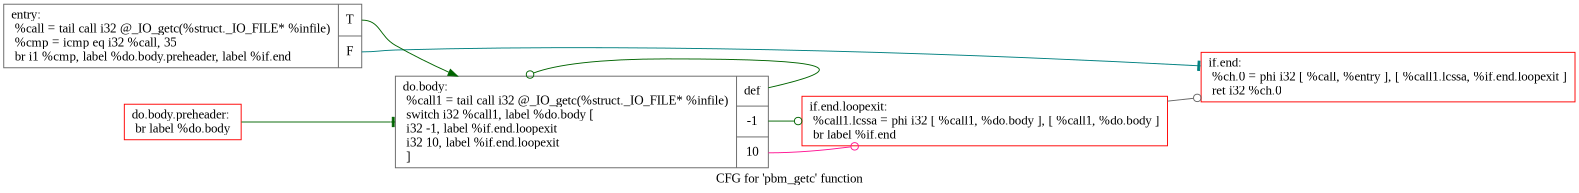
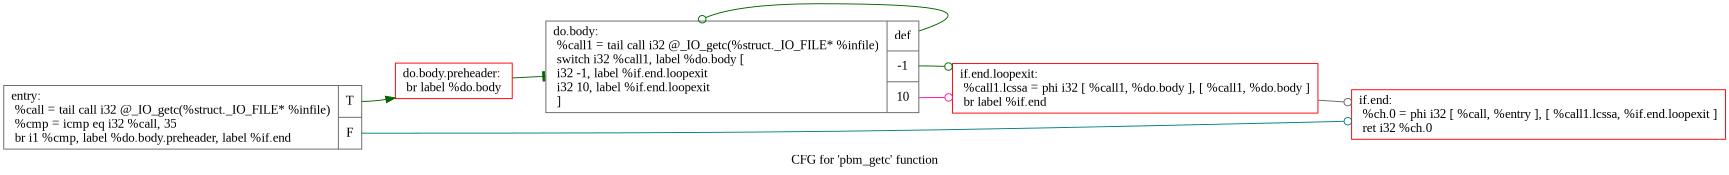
(394, 44) -> (374, 101)
(779, 50) -> (853, 131)
